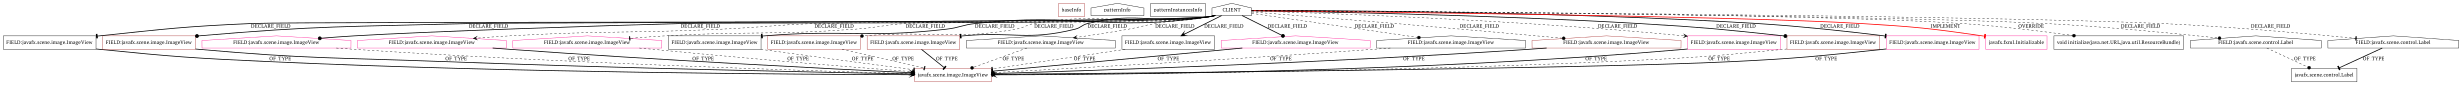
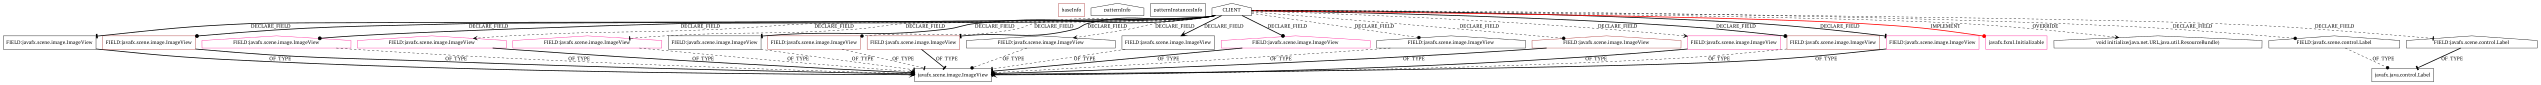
(1662, 15) -> (1900, 21)
(1691, 18) -> (1764, 20)
(2119, 43) -> (2158, 43)
(953, 75) -> (953, 75)
(2324, 75) -> (2403, 75)
